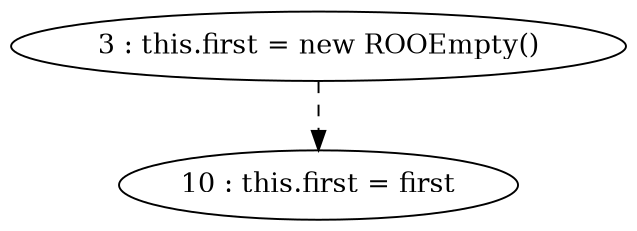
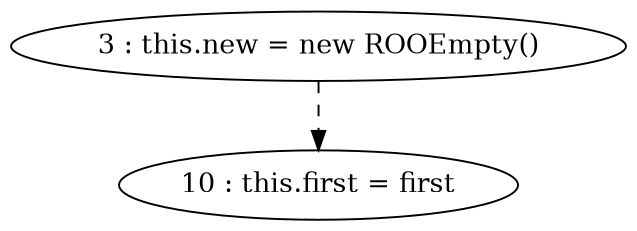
(319, 46) -> (319, 46)
